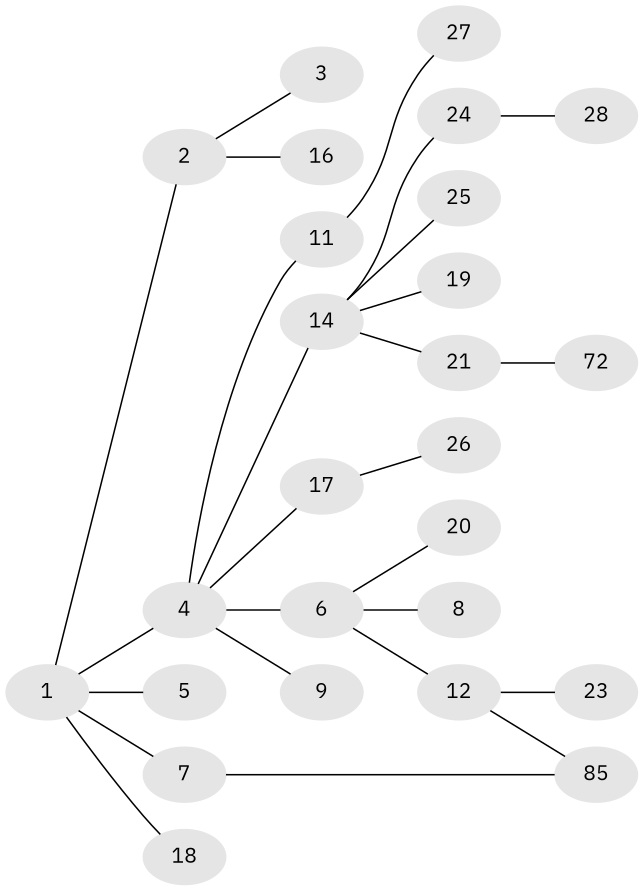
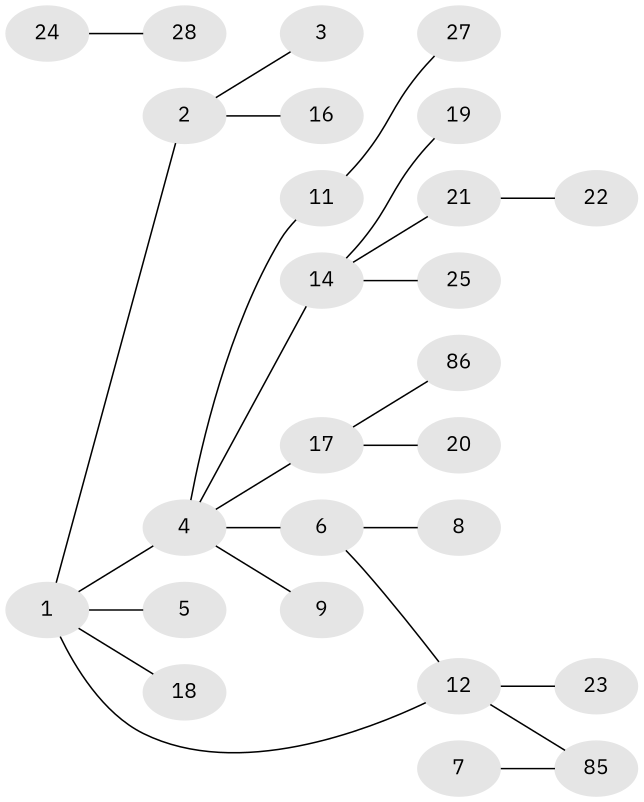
(390, 219) -> none
(596, 363) -> (596, 198)
(459, 445) -> (459, 363)
(390, 569) -> (391, 445)
(116, 734) -> (222, 752)
